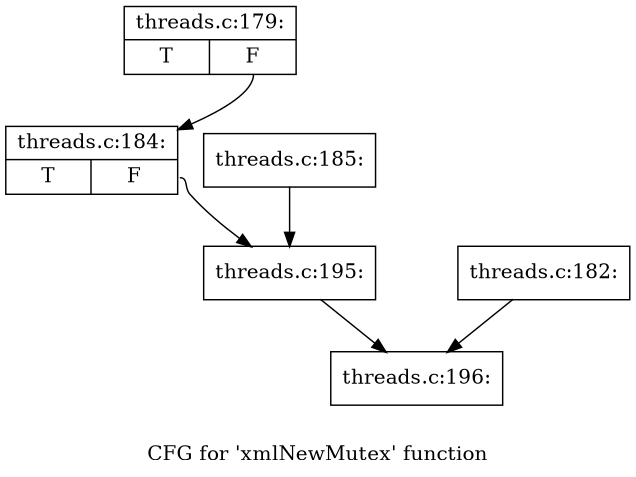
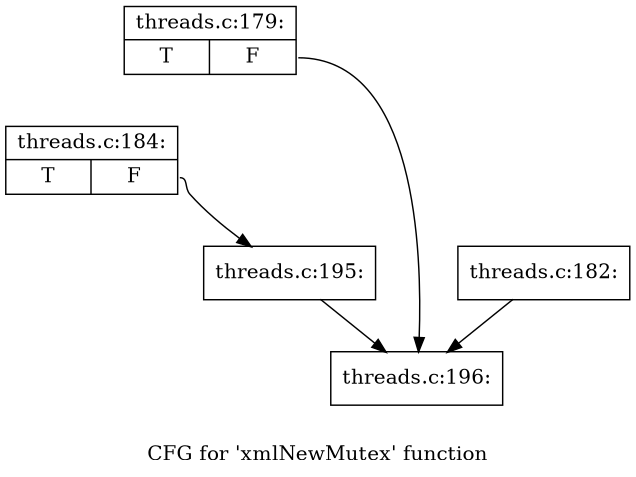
(228, 105) -> (405, 170)
(290, 160) -> none
